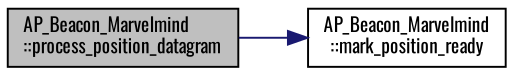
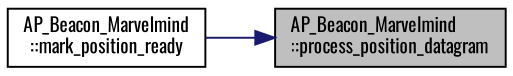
(263, 38) -> (230, 38)
